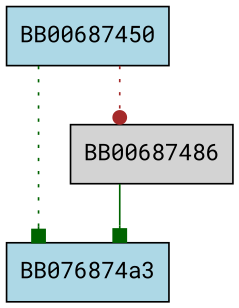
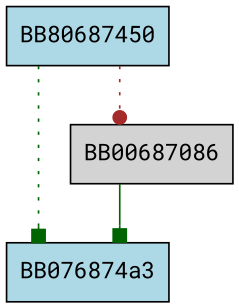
(88, 36) -> (88, 36)
(152, 154) -> (152, 154)
